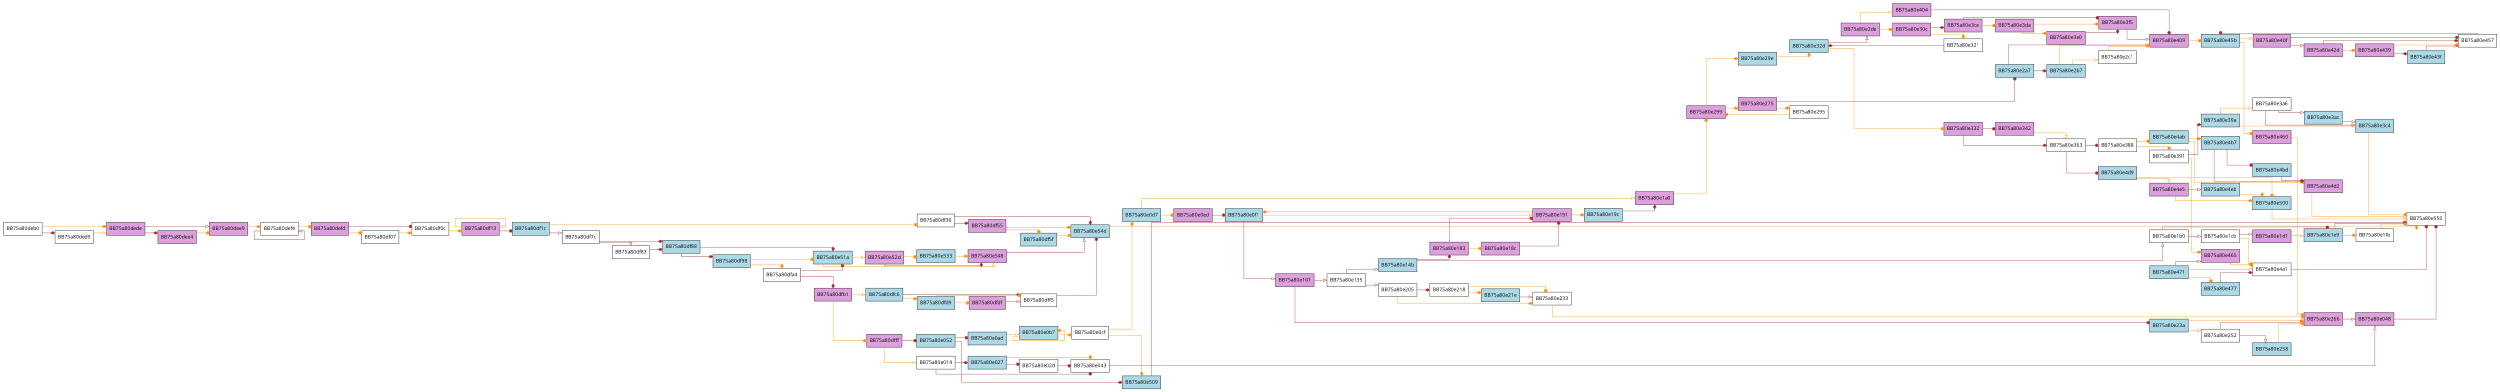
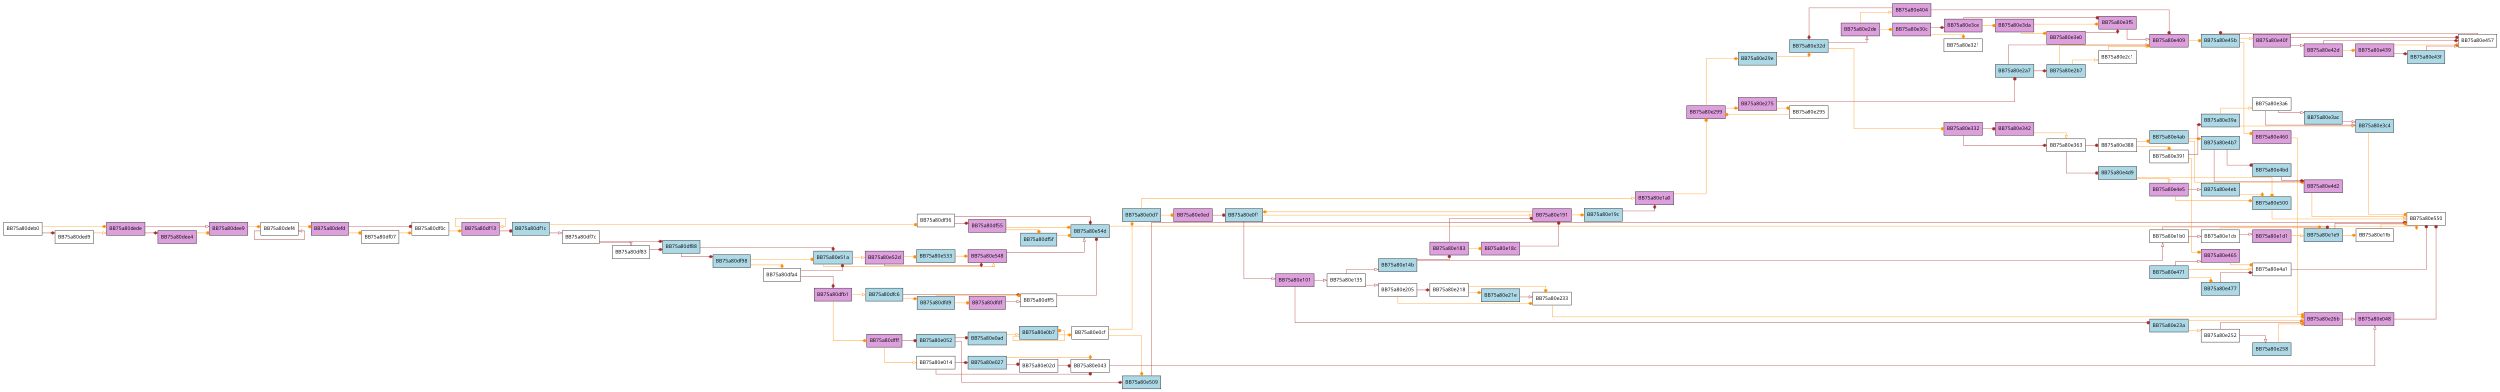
(1888, 46) -> (1837, 8)
(1782, 108) -> (1782, 108)
(2248, 248) -> (2269, 228)
